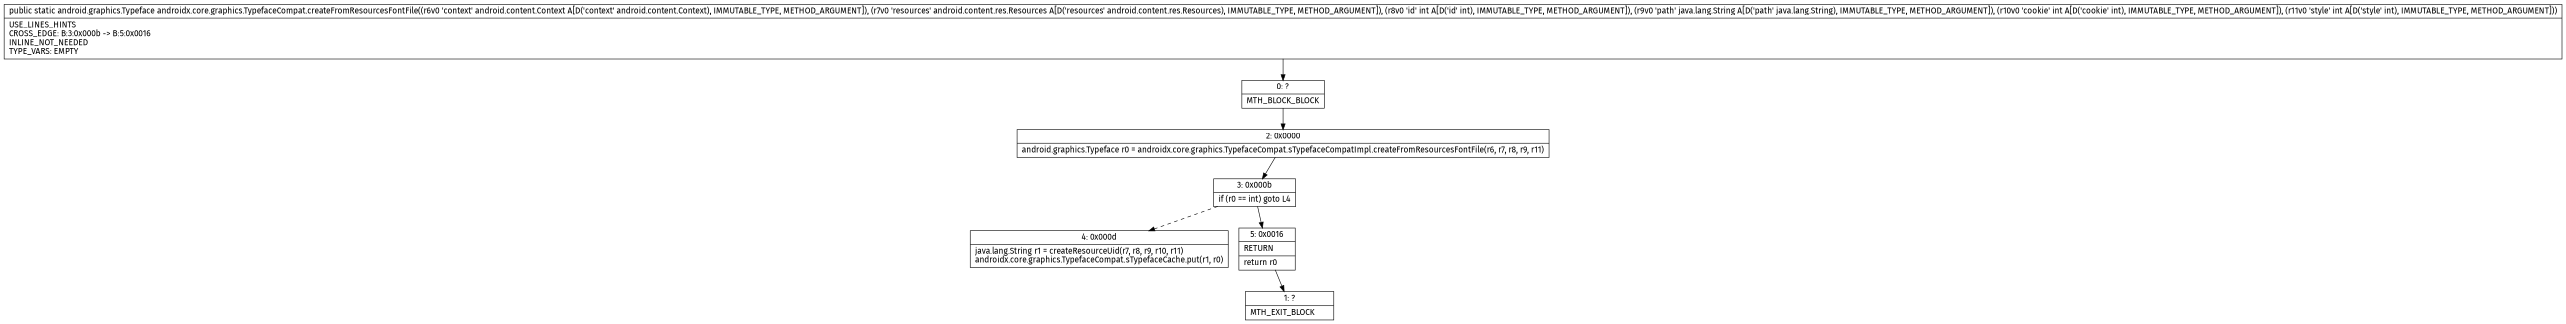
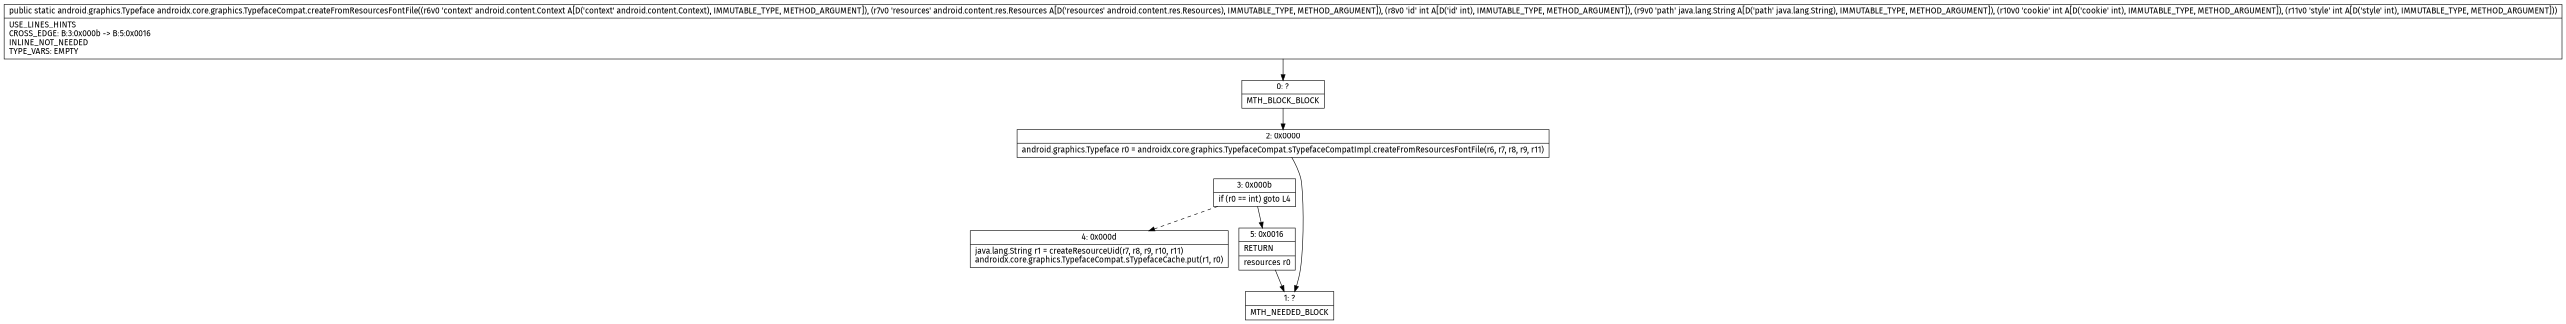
(1270, 166) -> (1303, 221)
(1261, 263) -> (1267, 263)
(1282, 313) -> (1290, 313)
